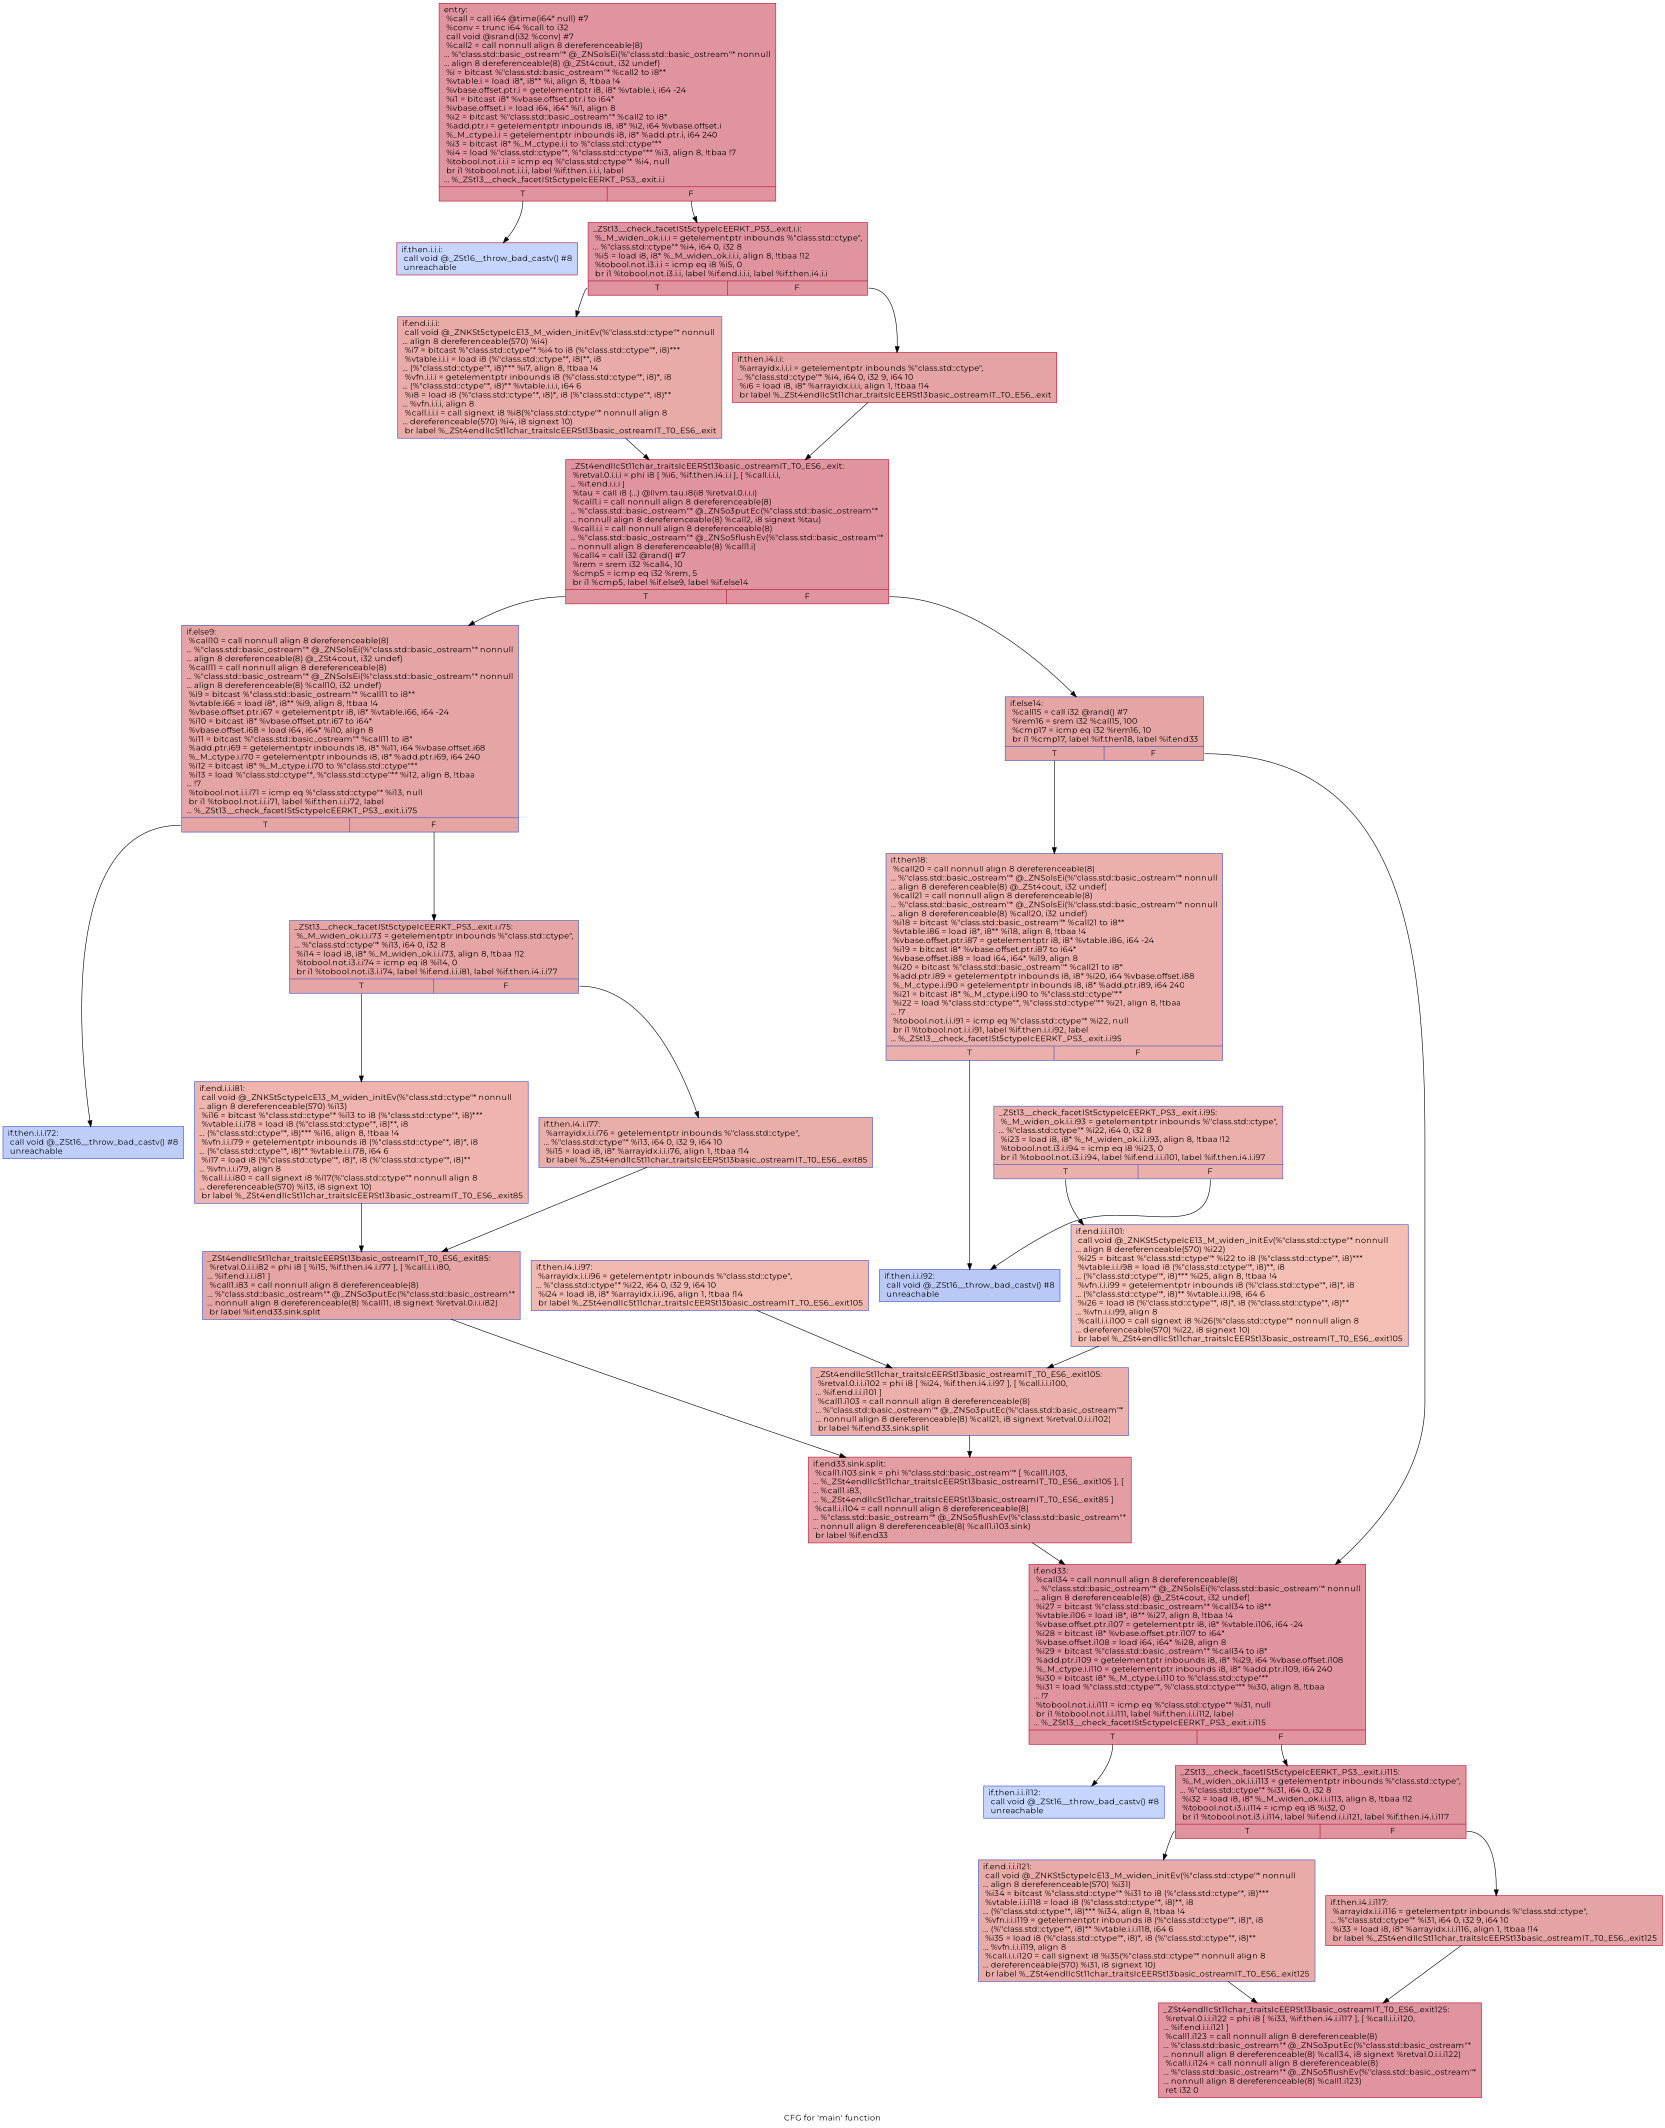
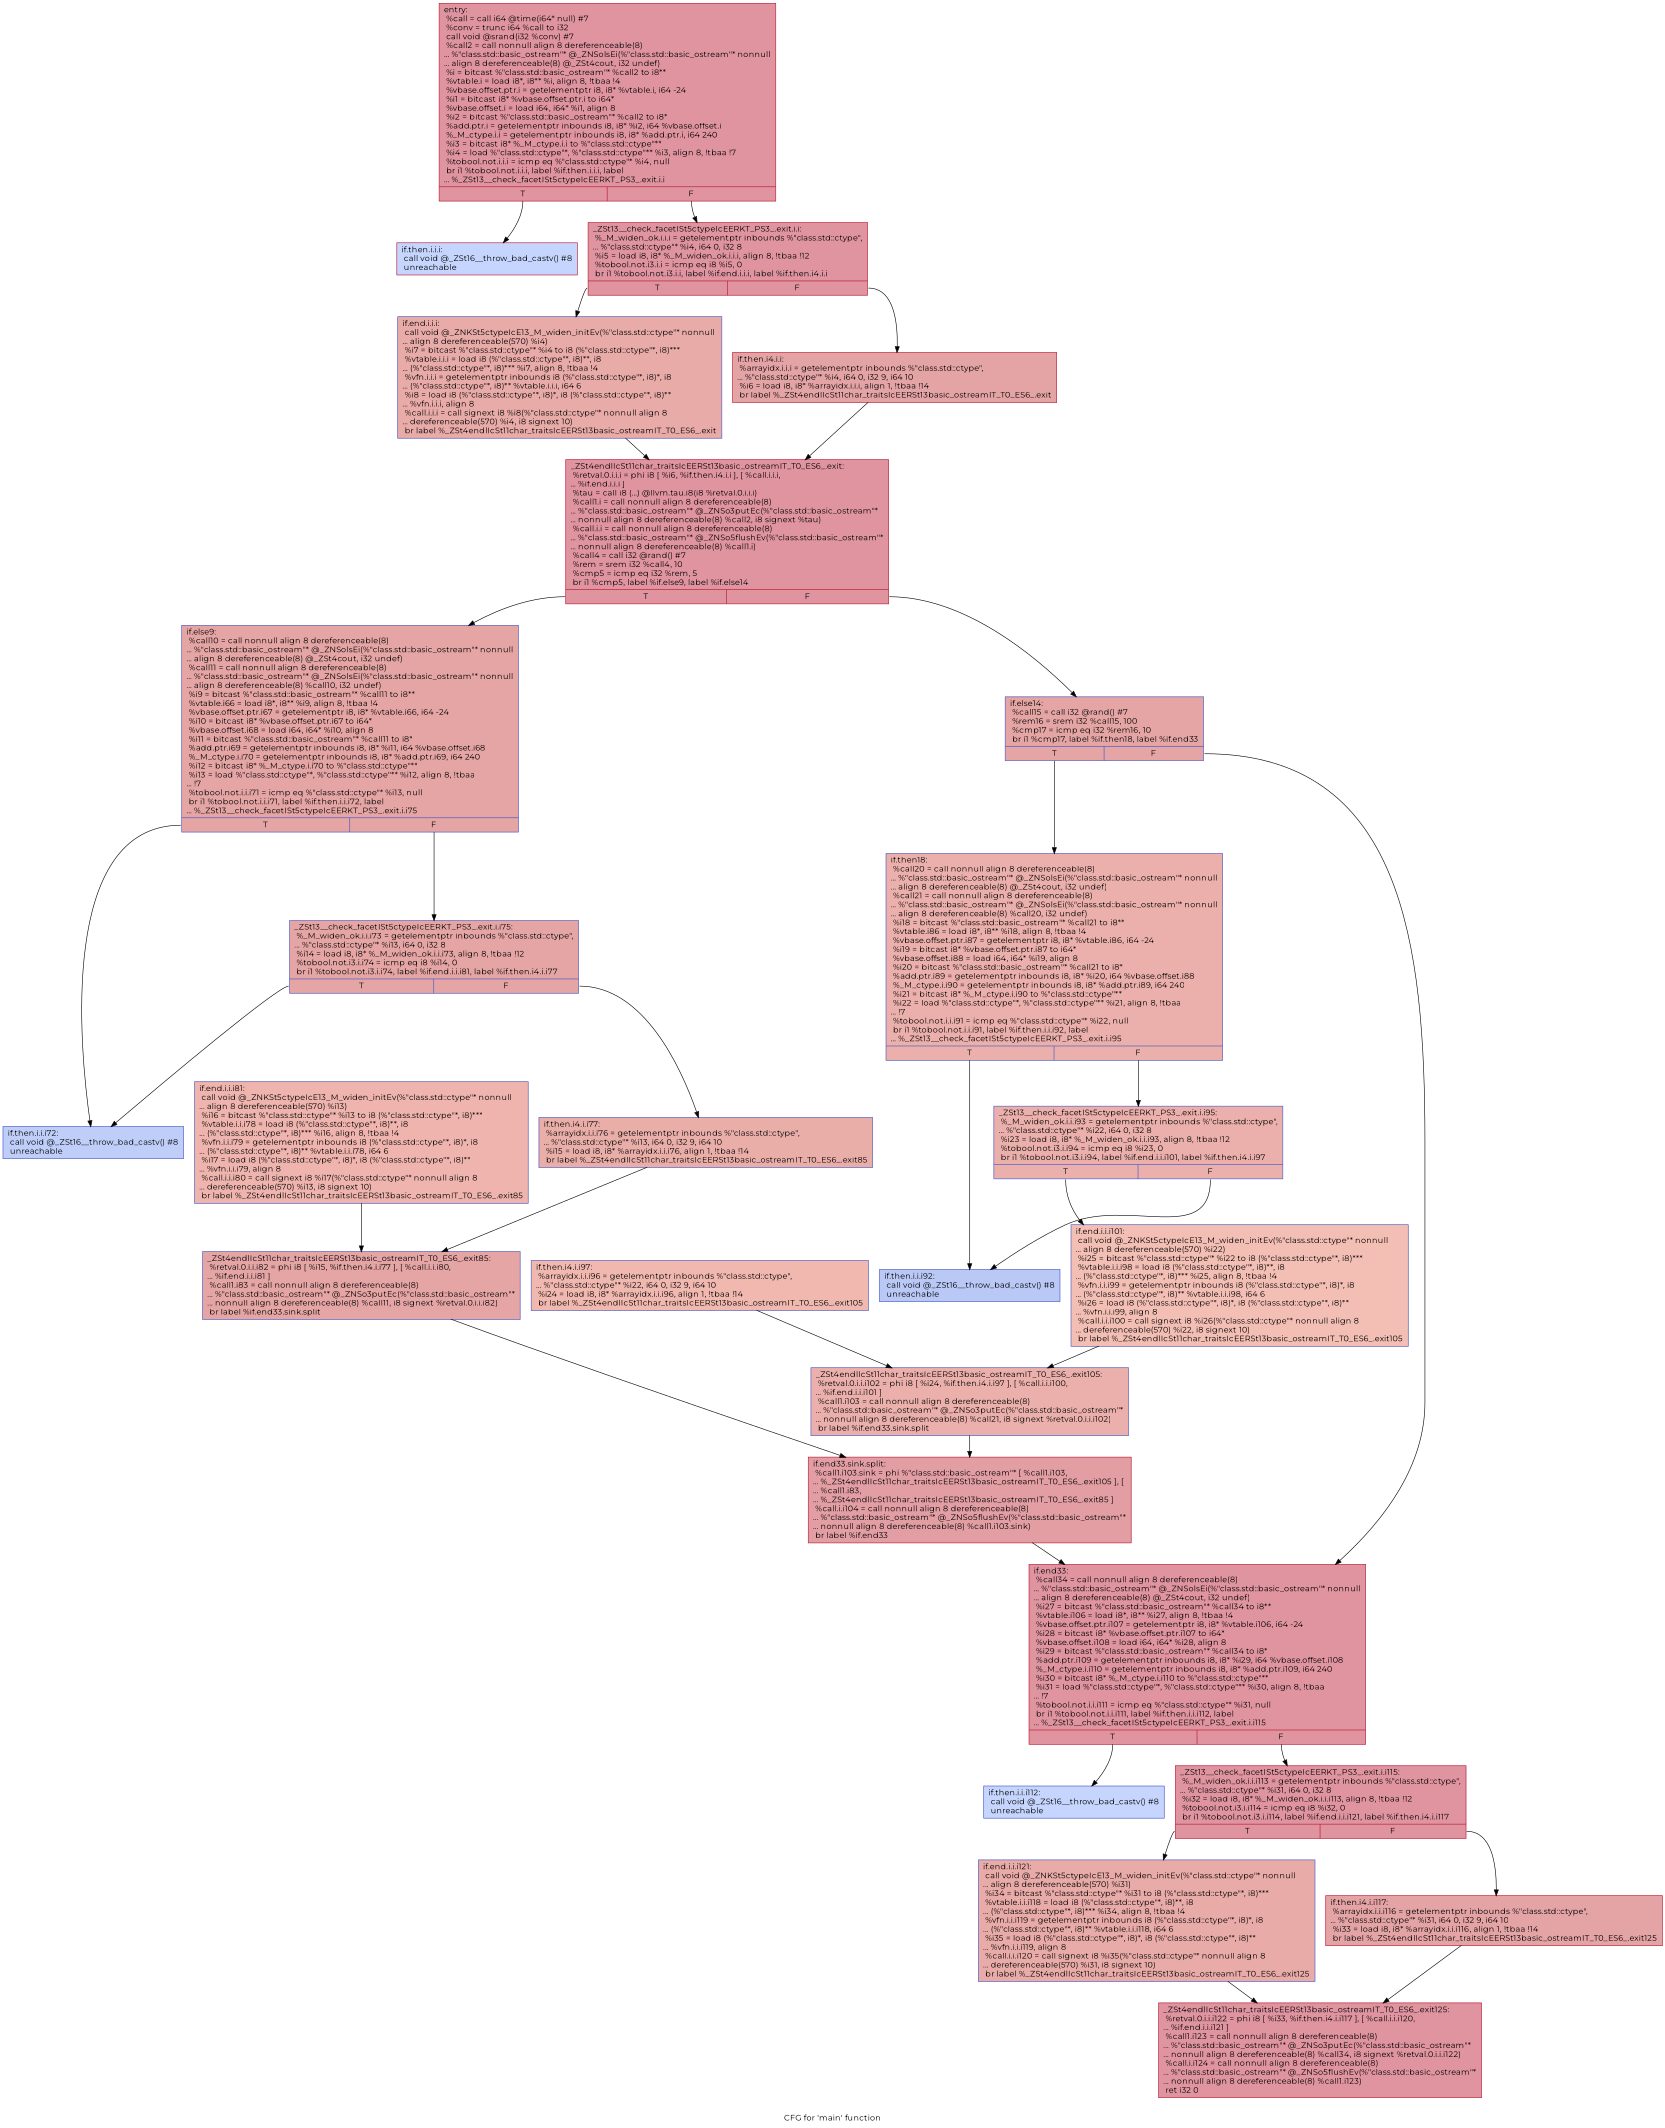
(361, 1035) -> (200, 1052)
none -> (1138, 1080)
